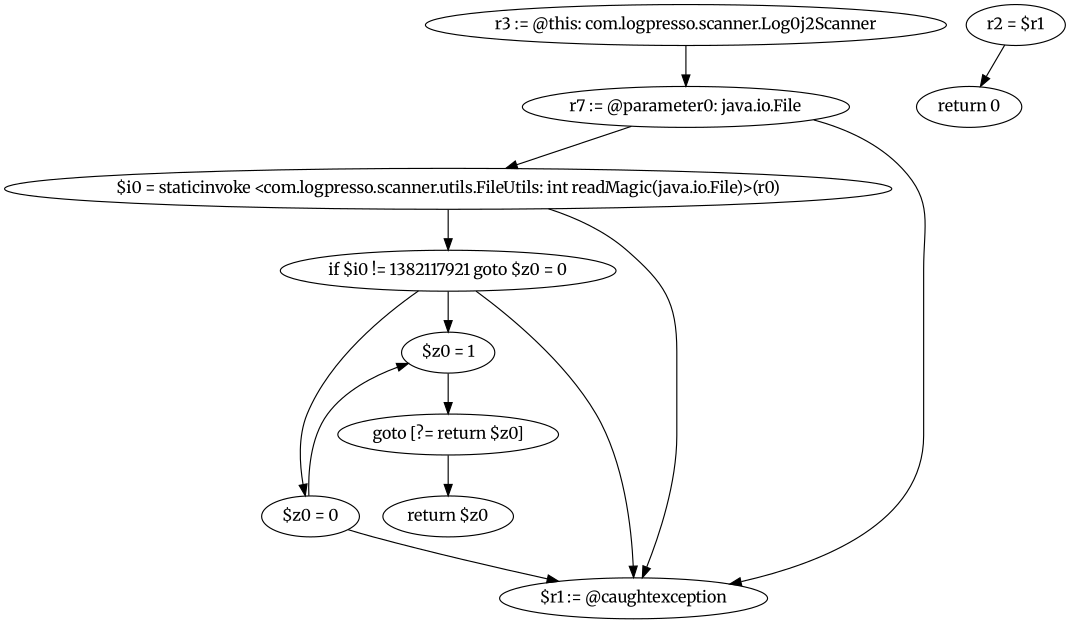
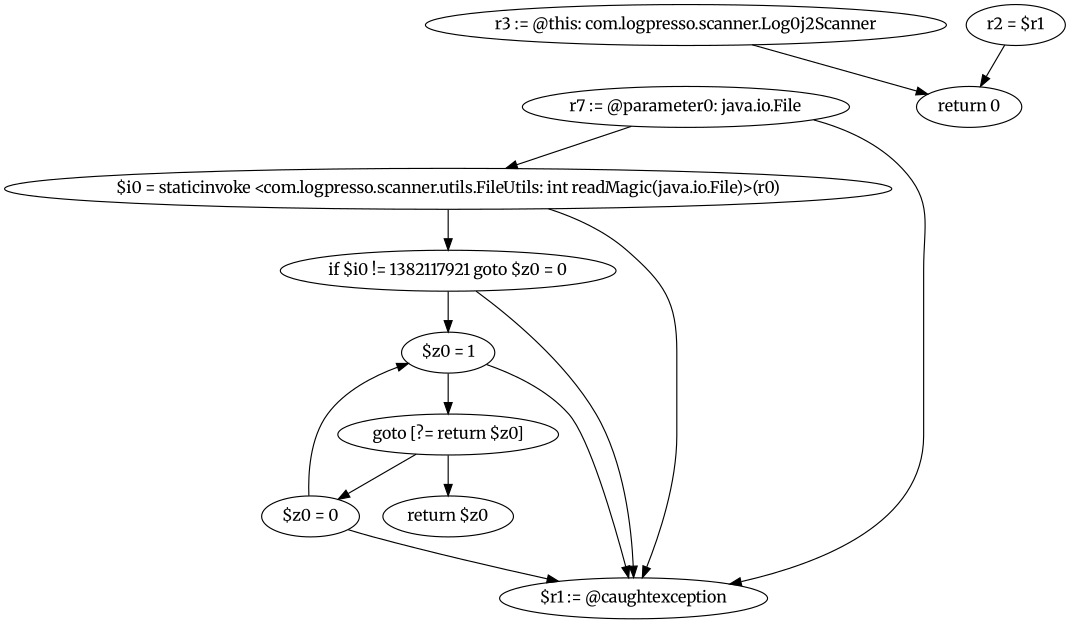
(686, 60) -> (835, 68)
(331, 372) -> (382, 474)
none -> (585, 443)
